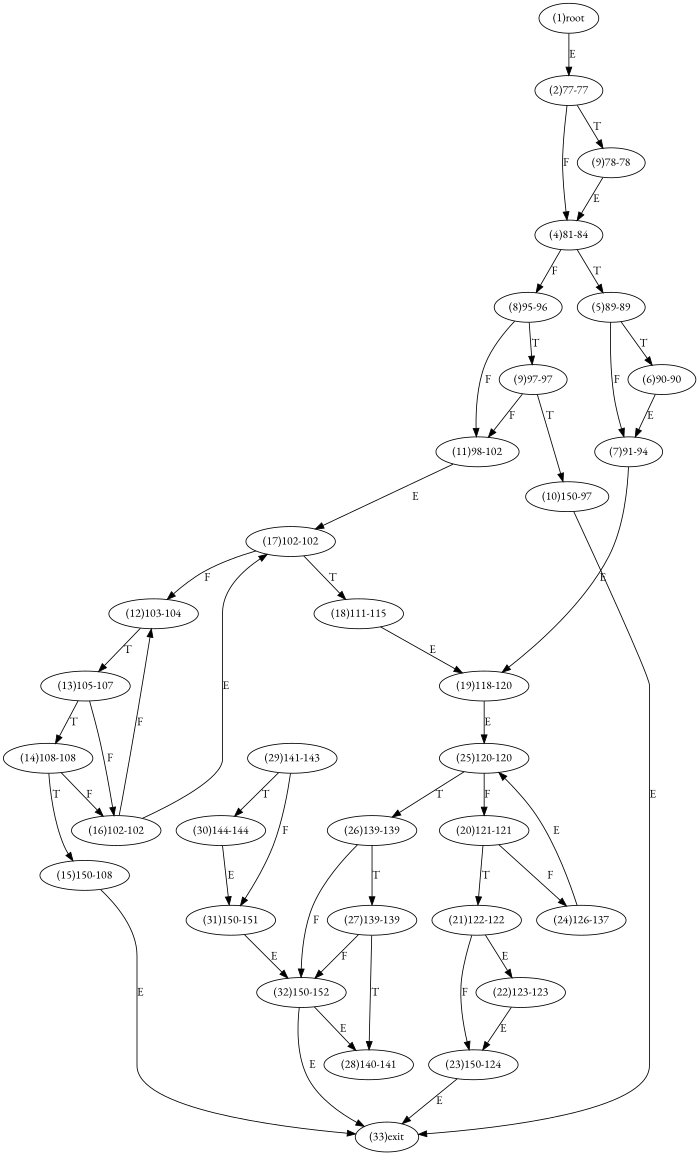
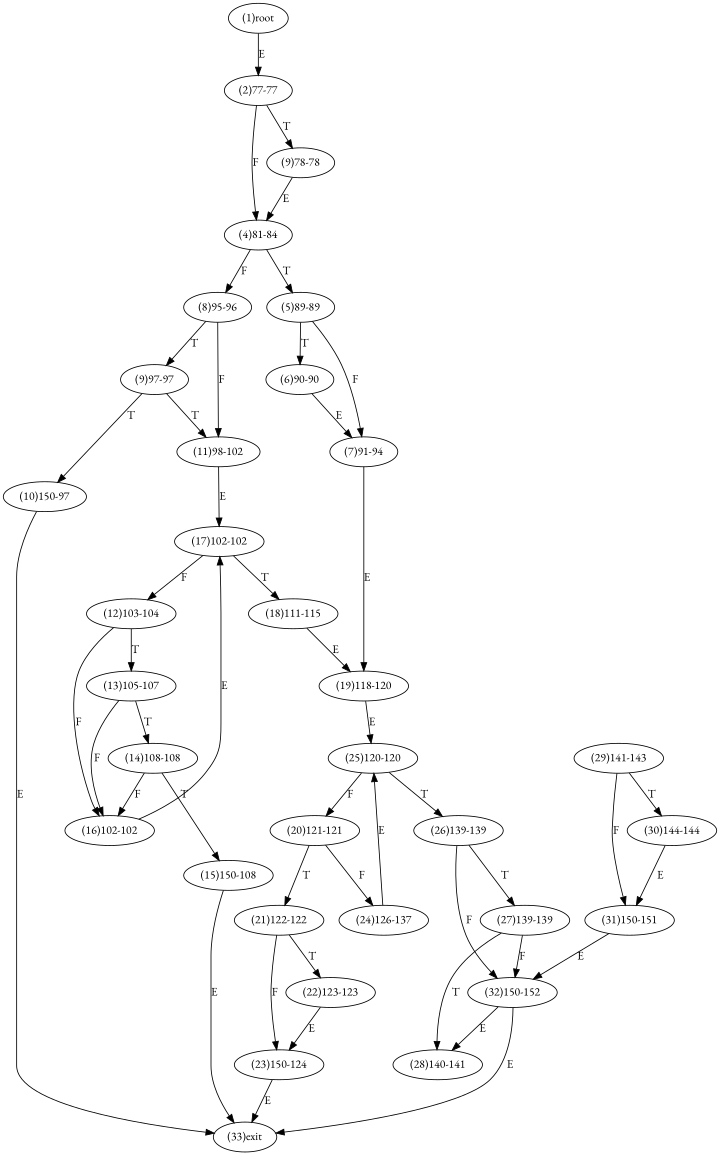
(512, 416) -> (195, 416)
(135, 726) -> (74, 713)
(505, 956) -> (312, 956)
